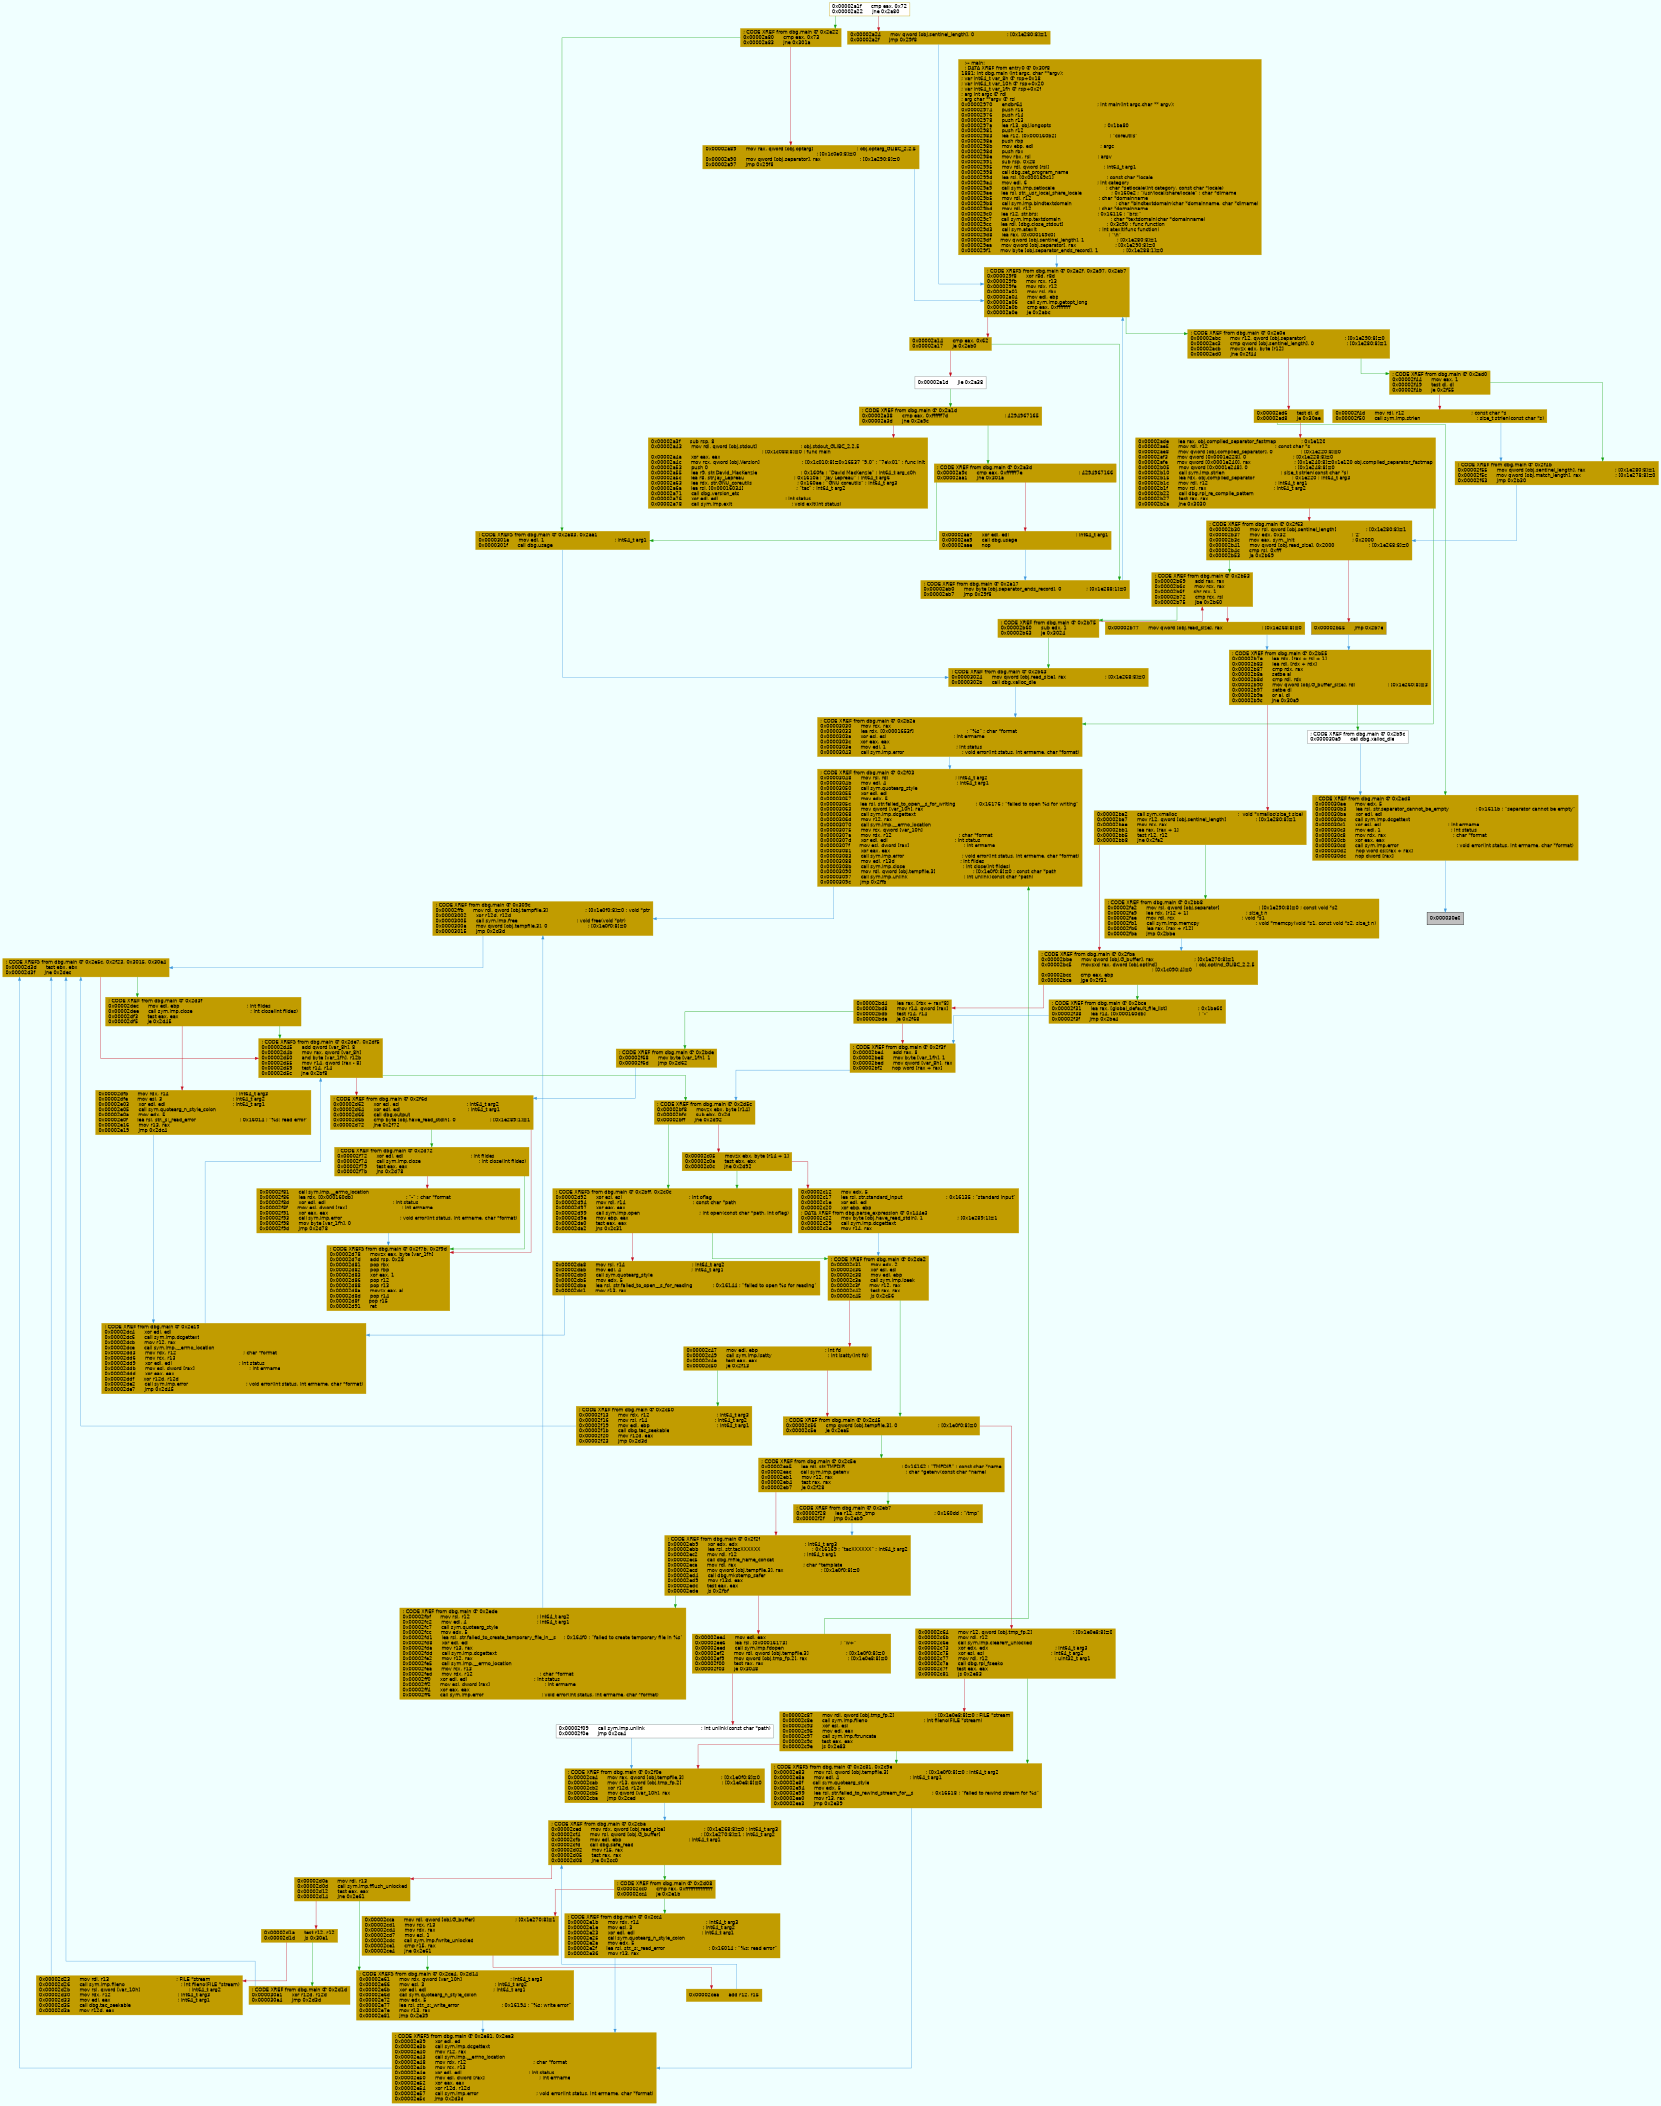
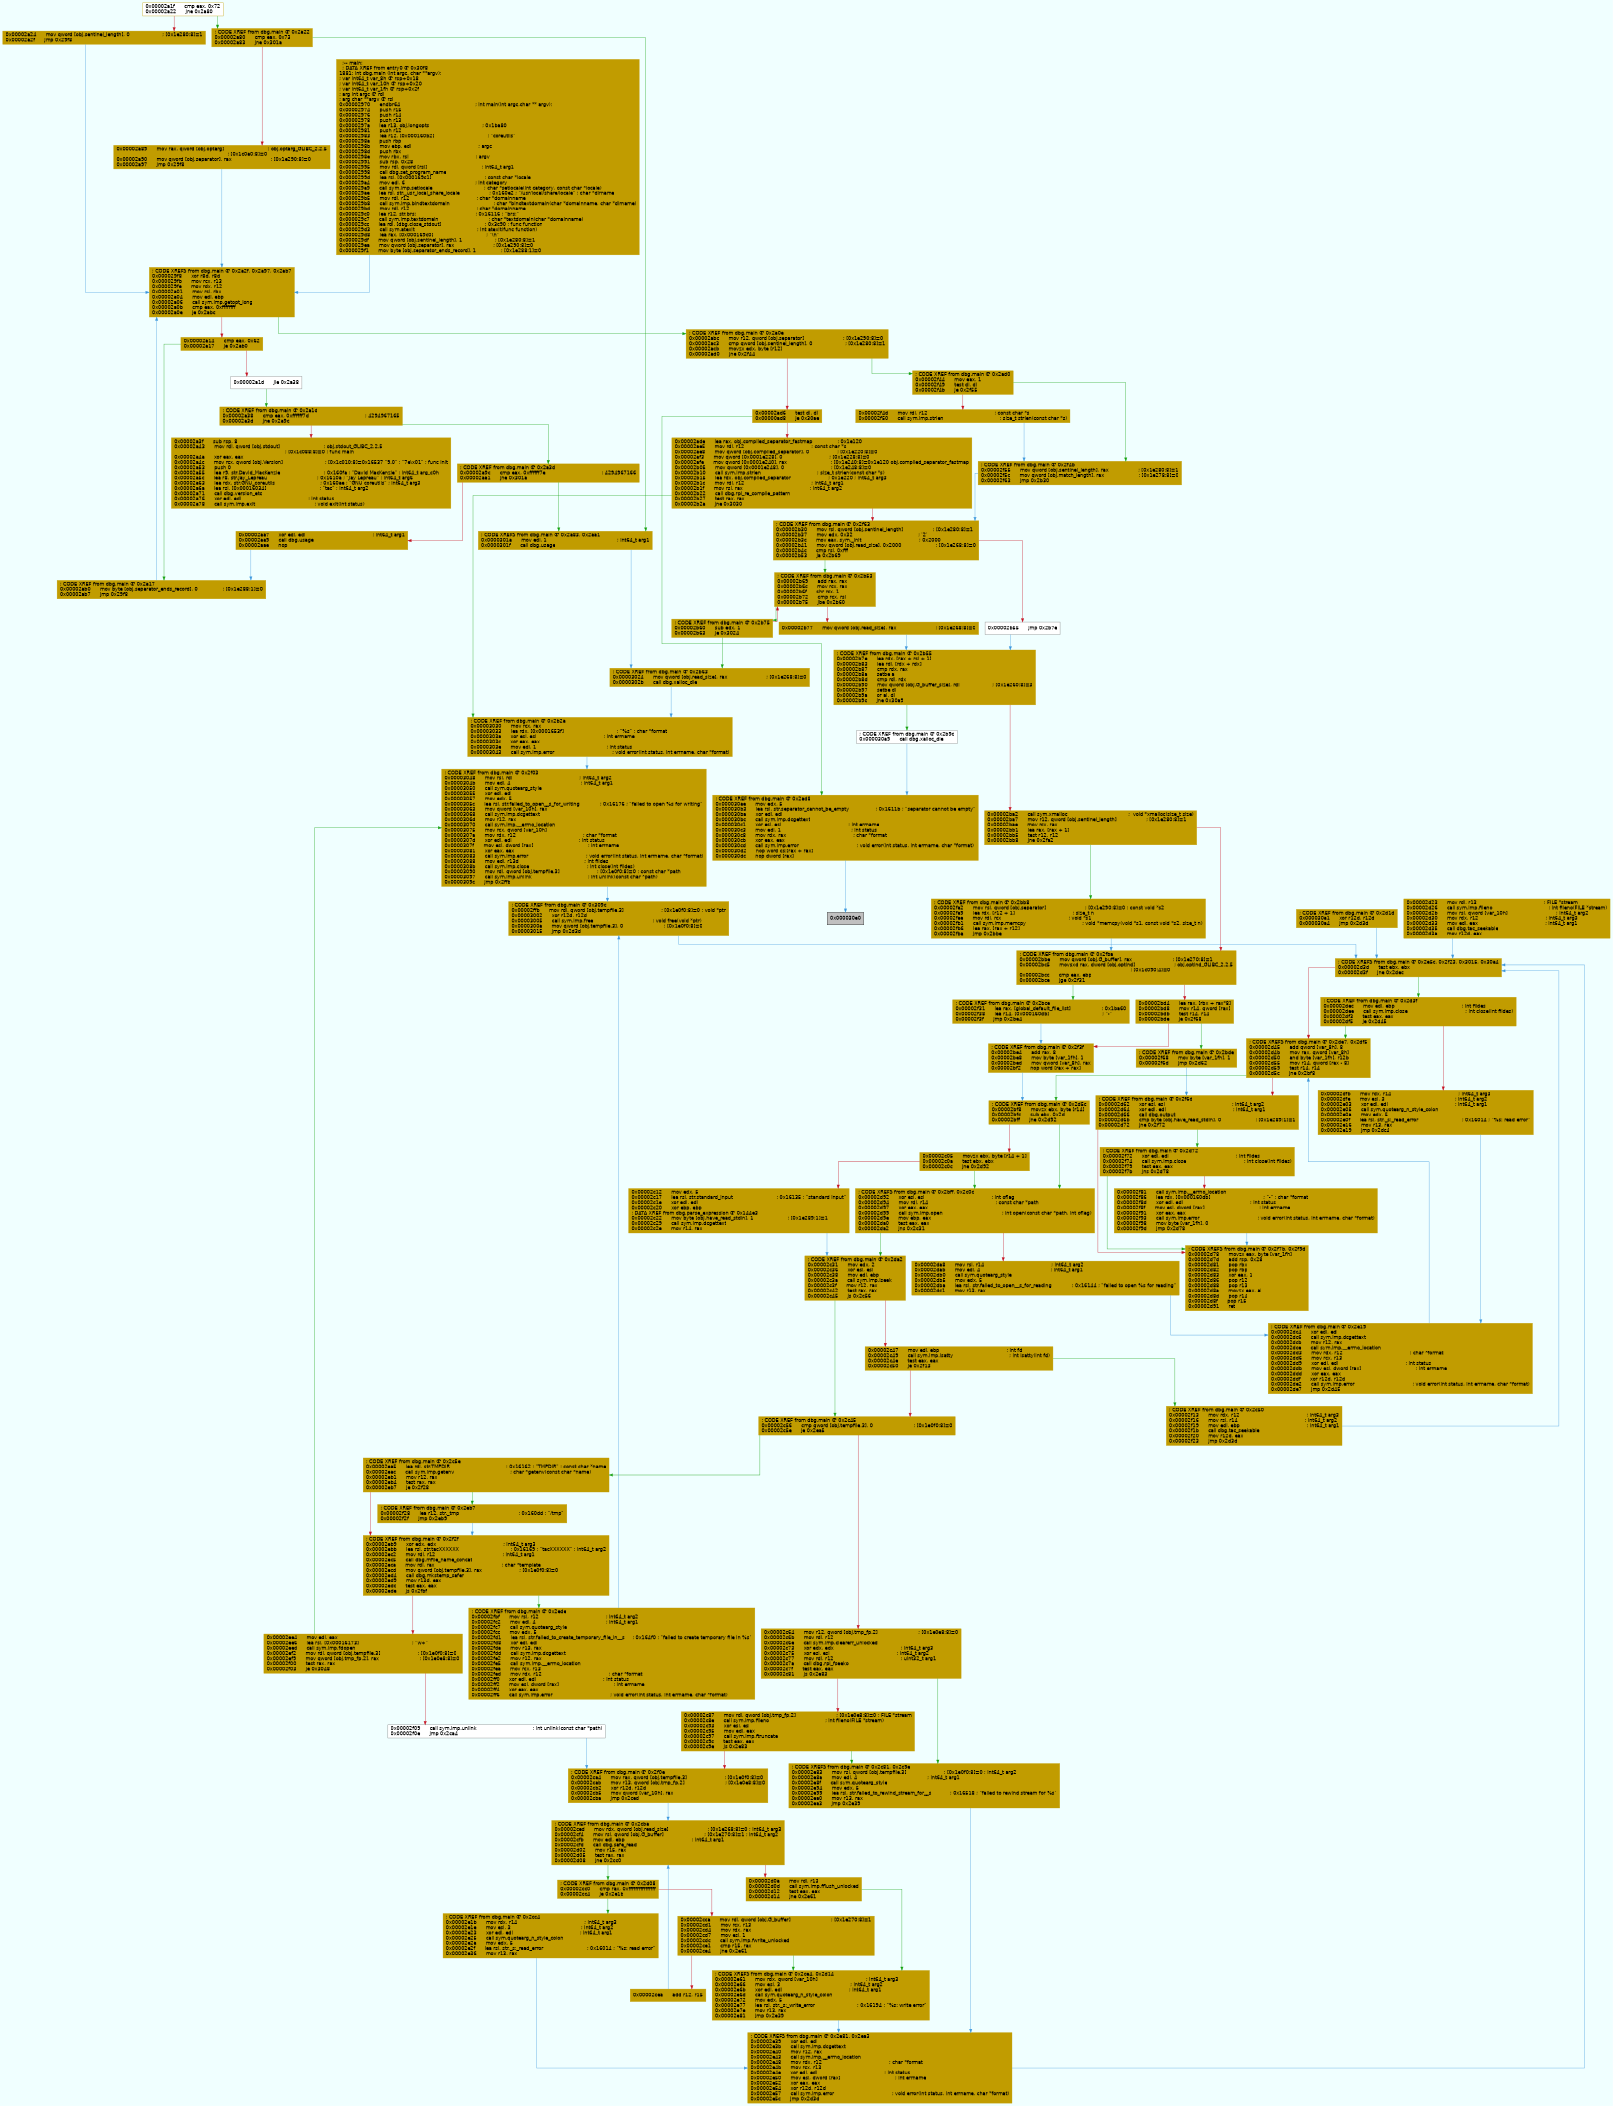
(1289, 416) -> (787, 416)
(1349, 628) -> (1023, 628)
(299, 1936) -> none
